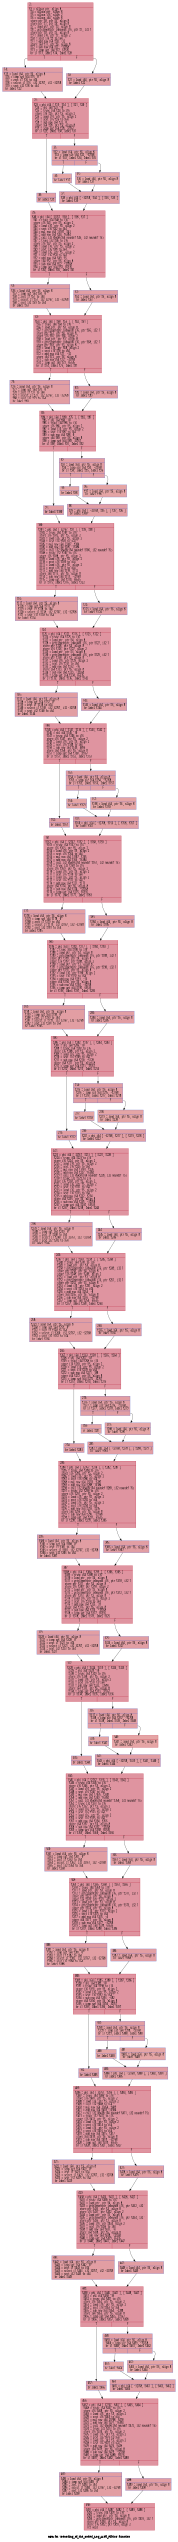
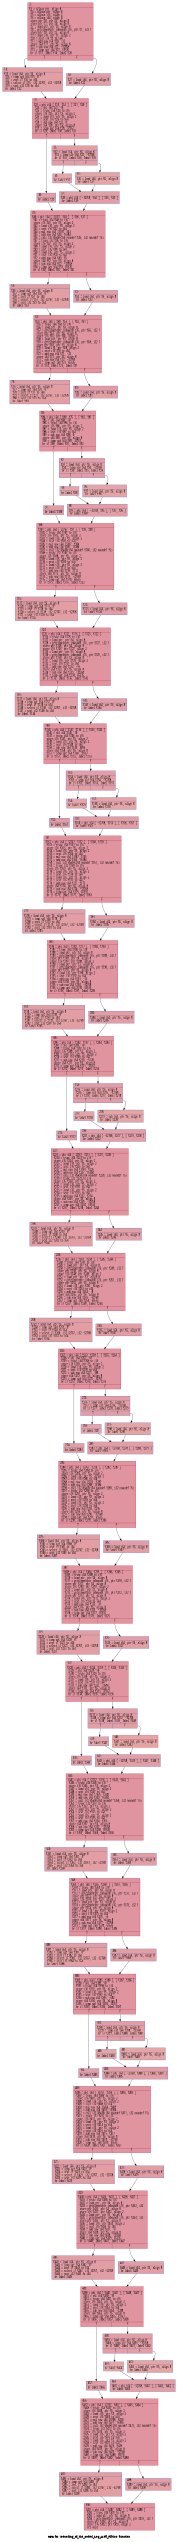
(121, 1117) -> (120, 1117)
